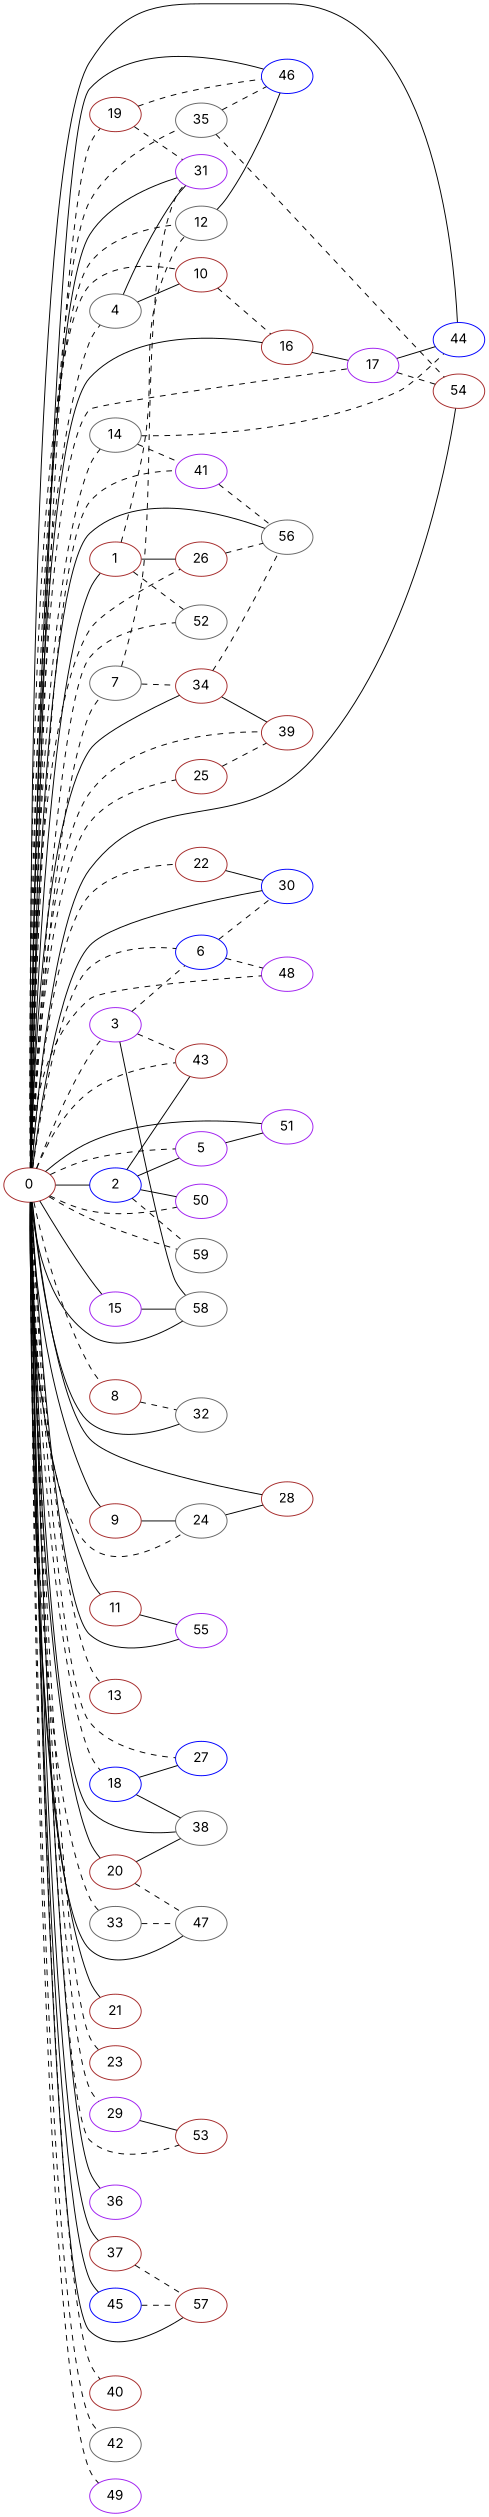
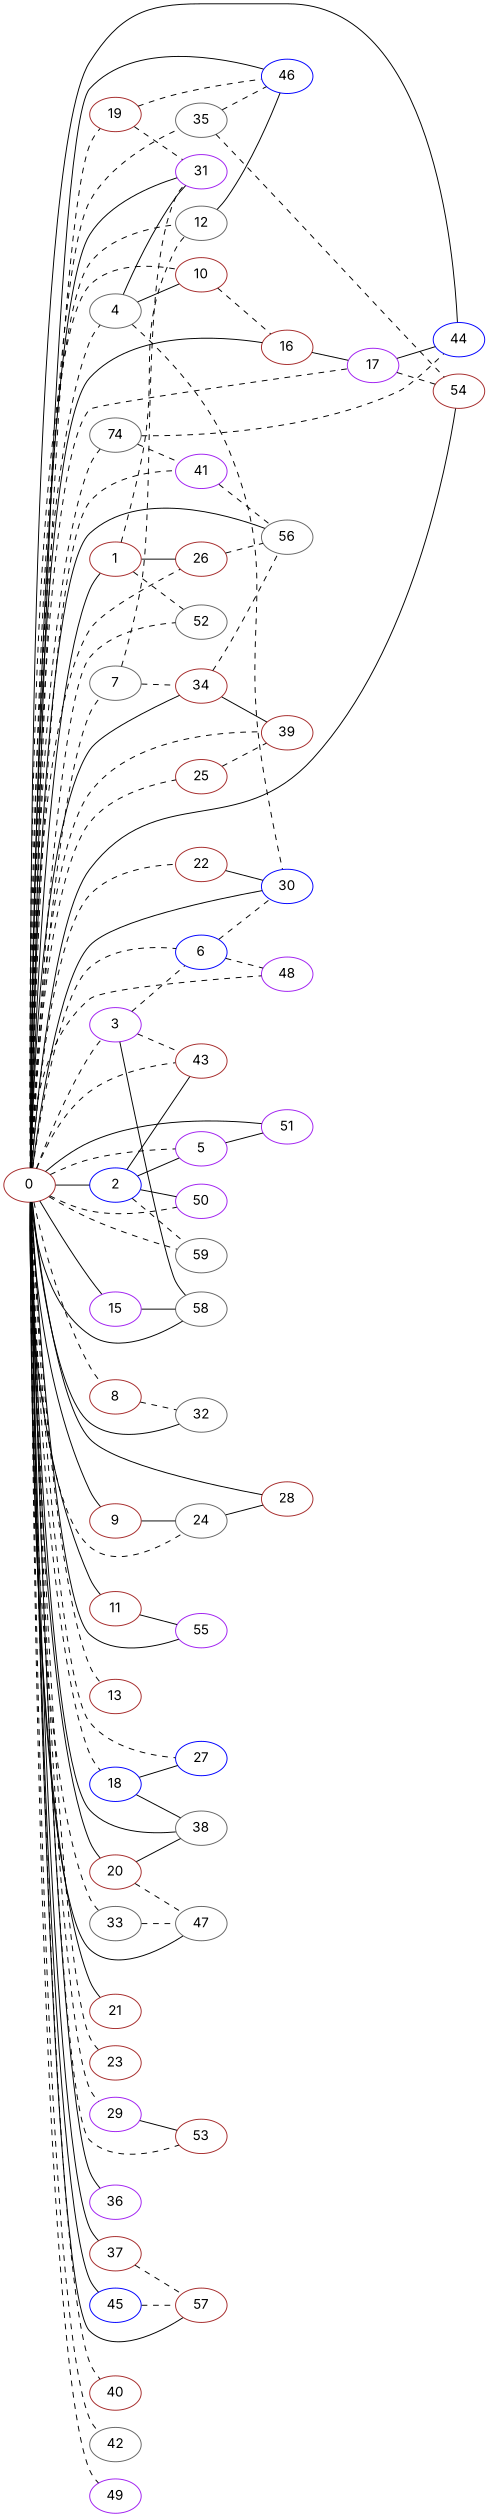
(115, 435) -> (115, 435)
none -> (257, 579)
